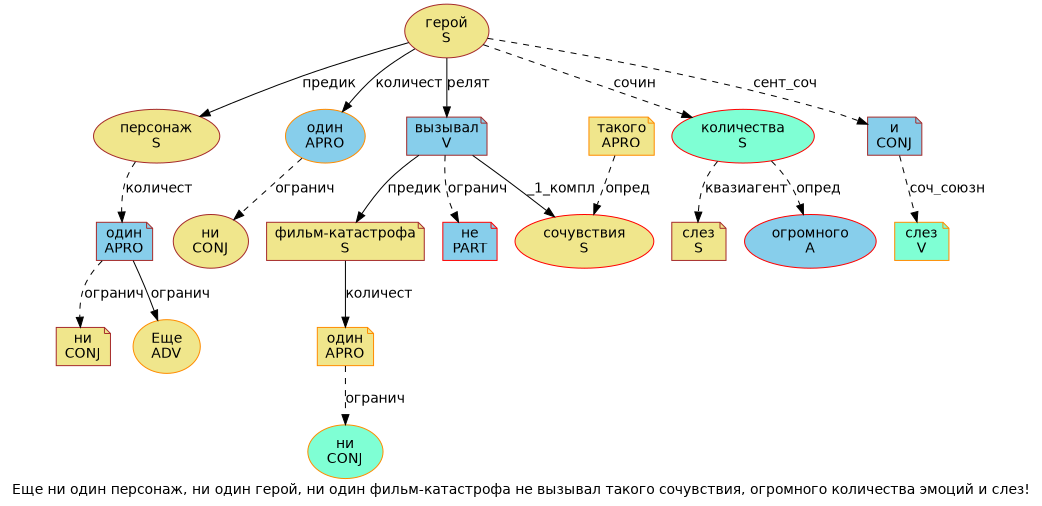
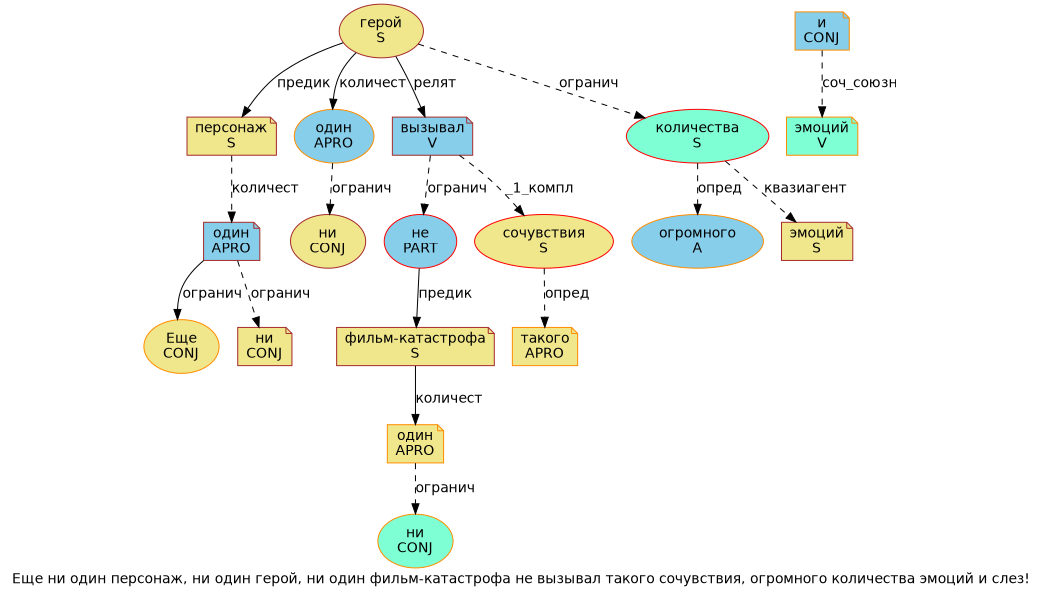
(674, 73) -> none
(635, 84) -> (589, 84)
(157, 136) -> (232, 136)
(895, 136) -> (822, 31)
(606, 180) -> (544, 293)
(387, 181) -> (418, 293)
(510, 183) -> (490, 180)
(470, 241) -> (420, 241)
(699, 241) -> (817, 241)
(810, 241) -> (698, 241)
(922, 241) -> (822, 136)
(167, 347) -> (181, 347)
